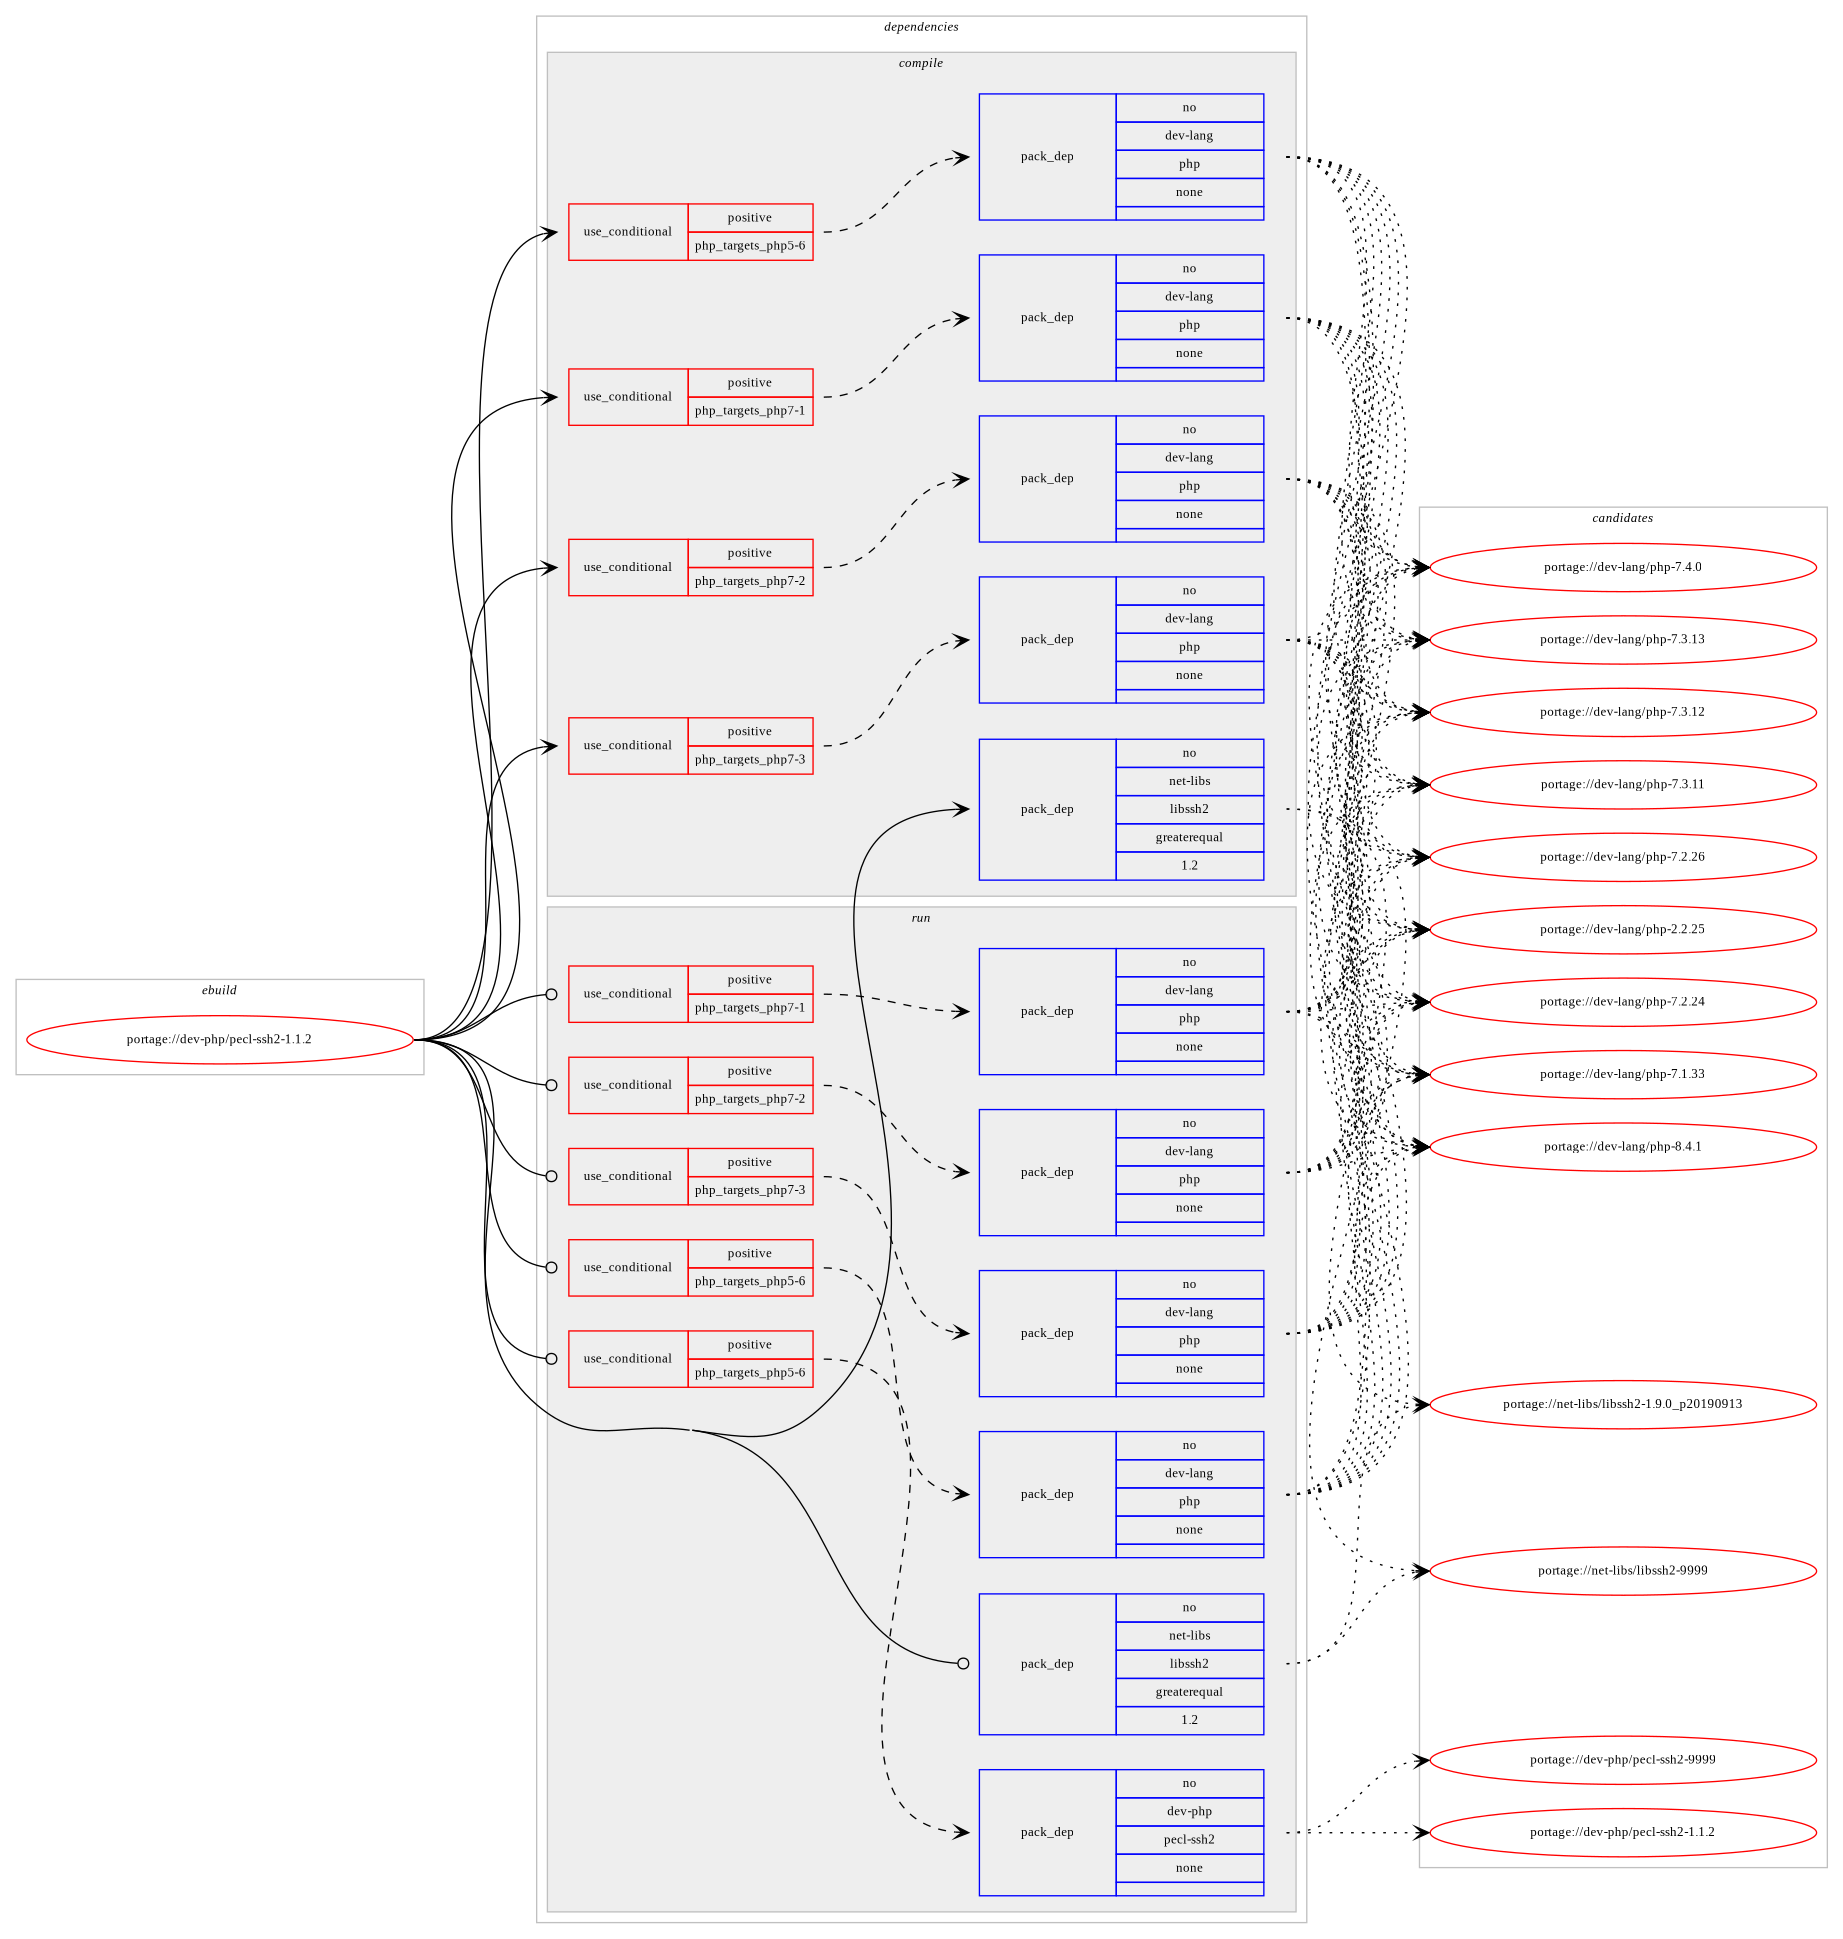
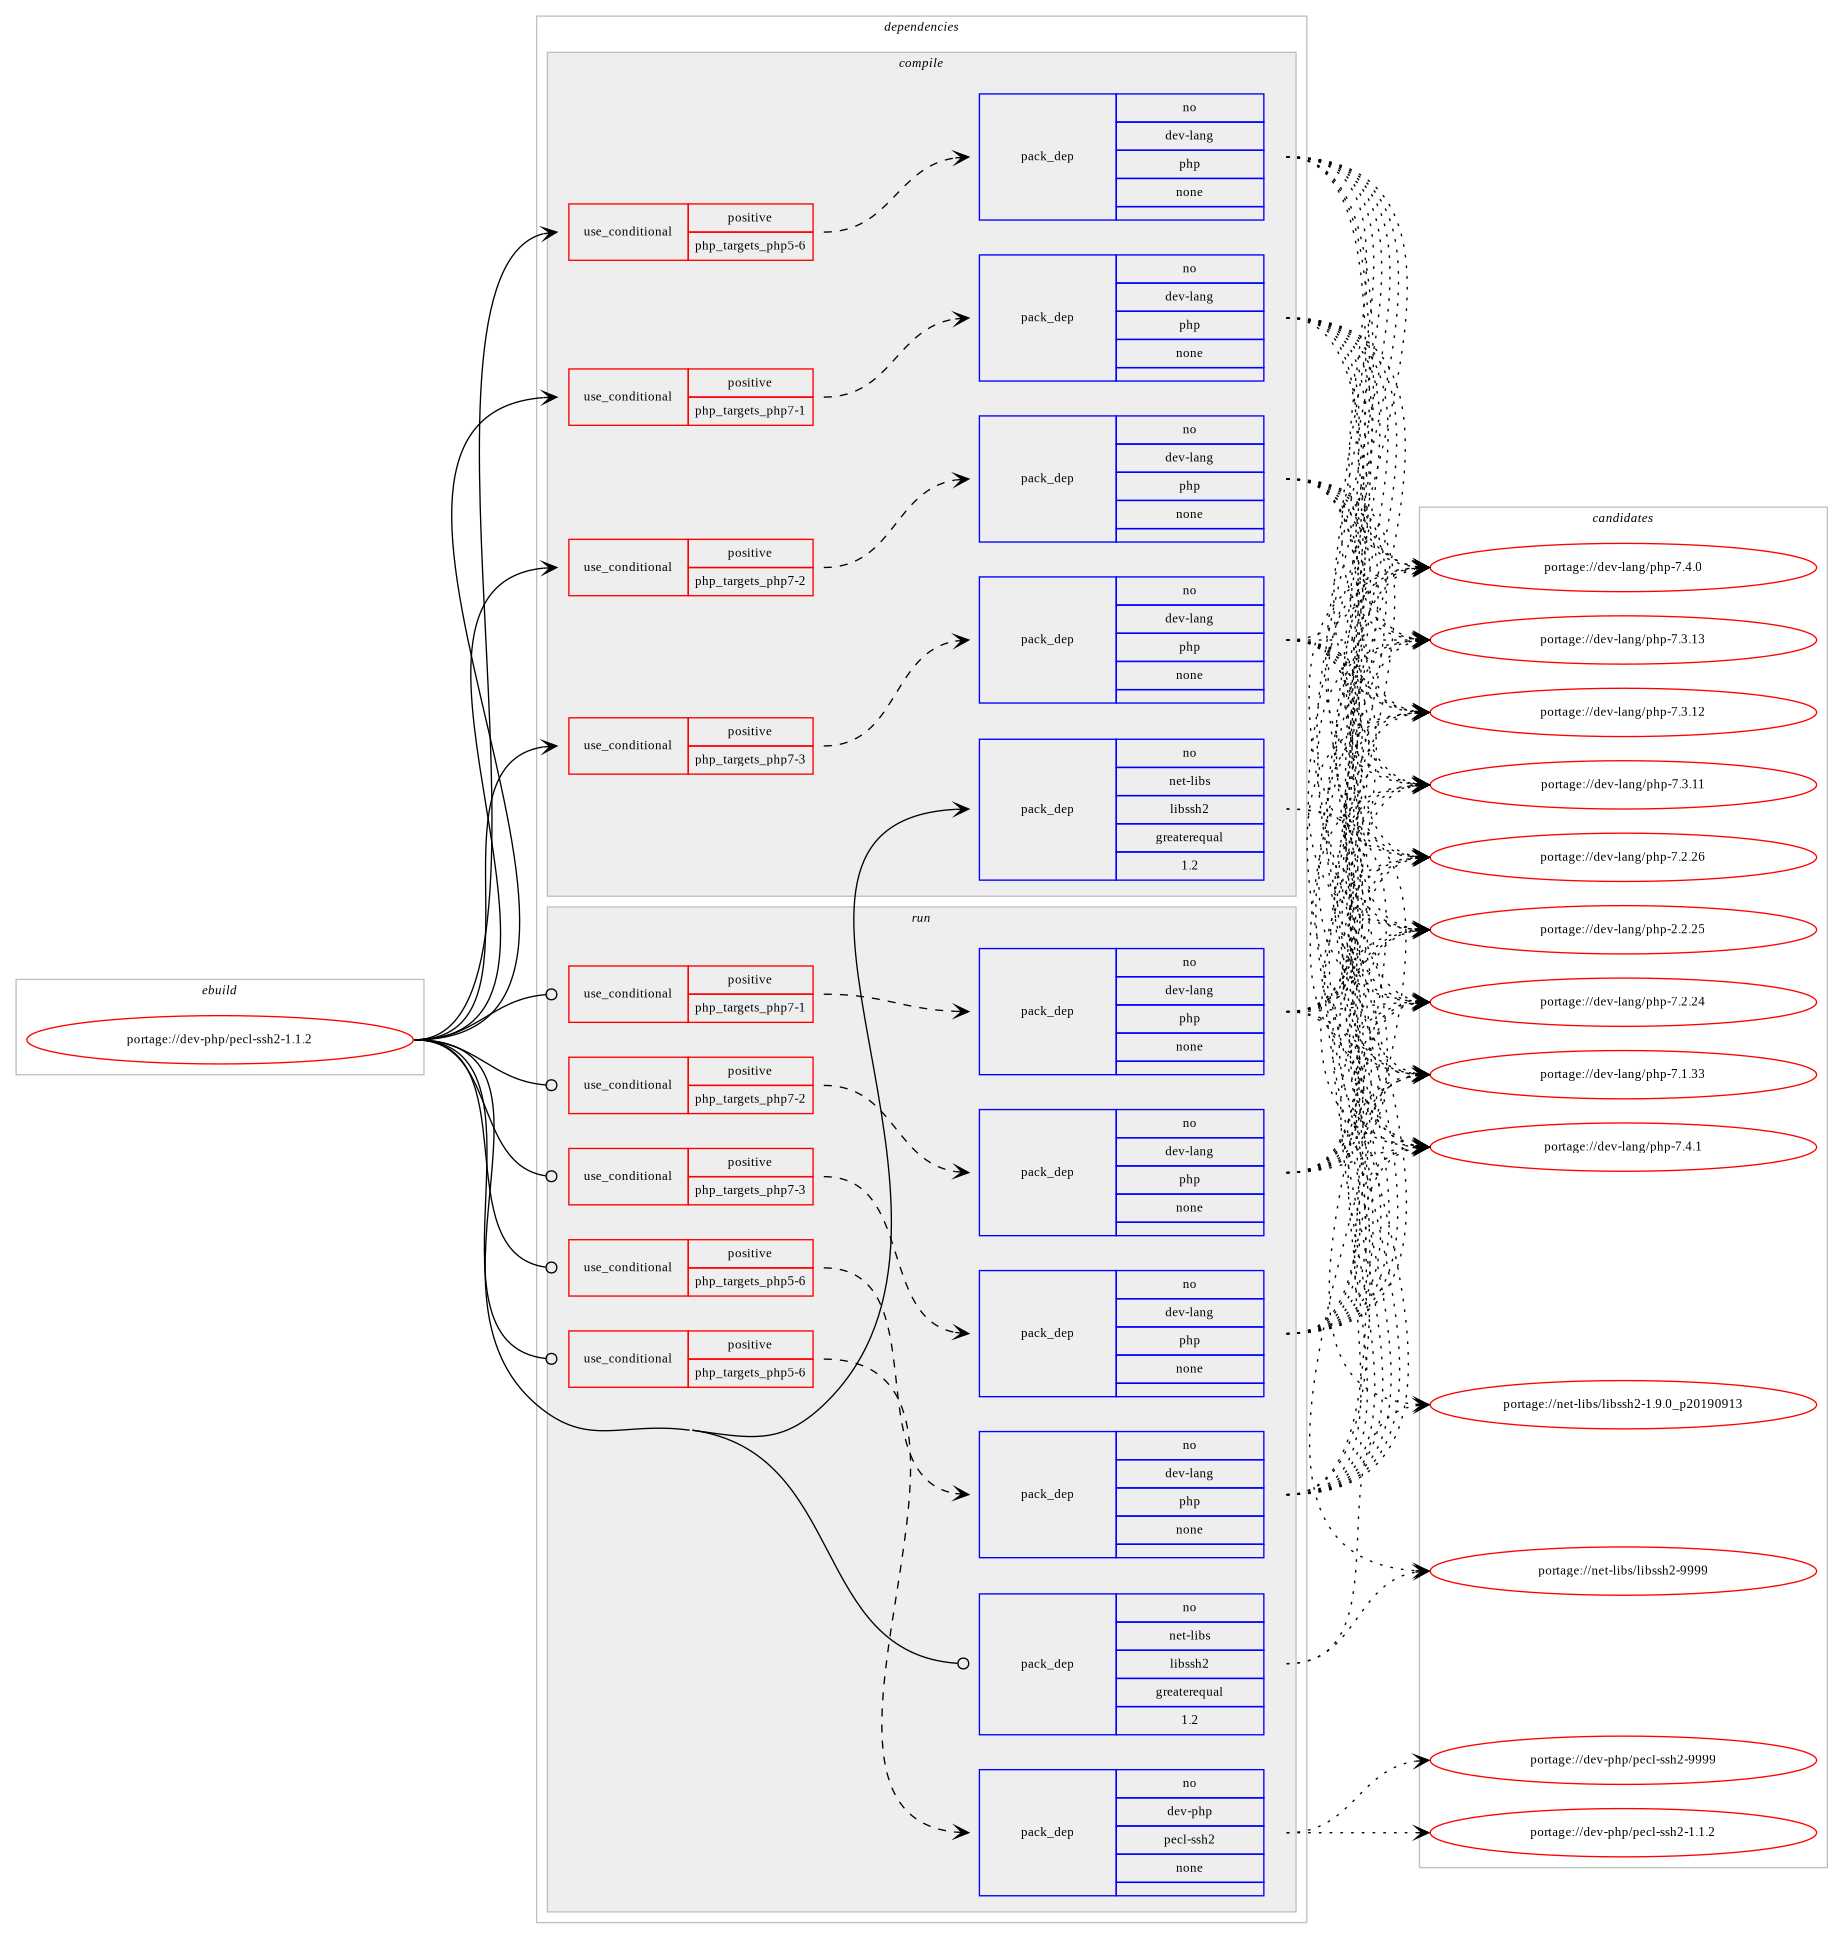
(1623, 1147) -> (1623, 1147)
